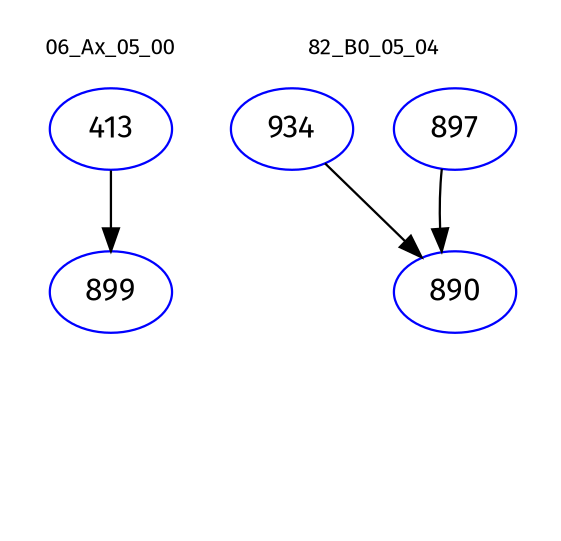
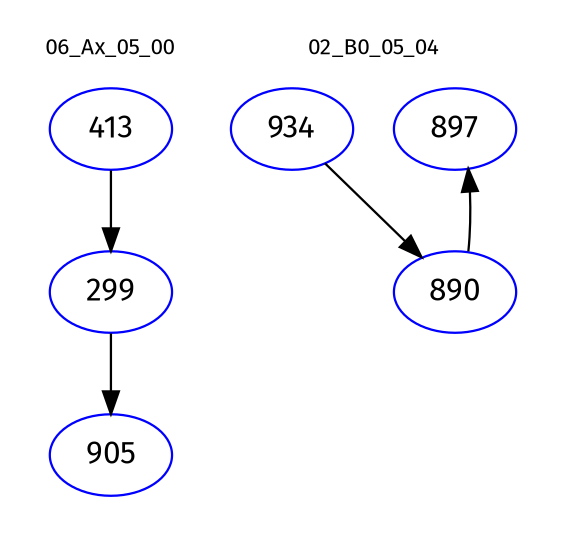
(374, 49) -> (374, 49)
(440, 199) -> (470, 222)
(111, 292) -> (111, 292)
none -> (111, 455)
